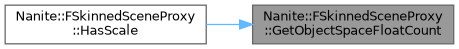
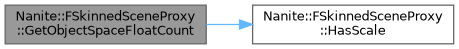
(223, 24) -> (223, 24)
